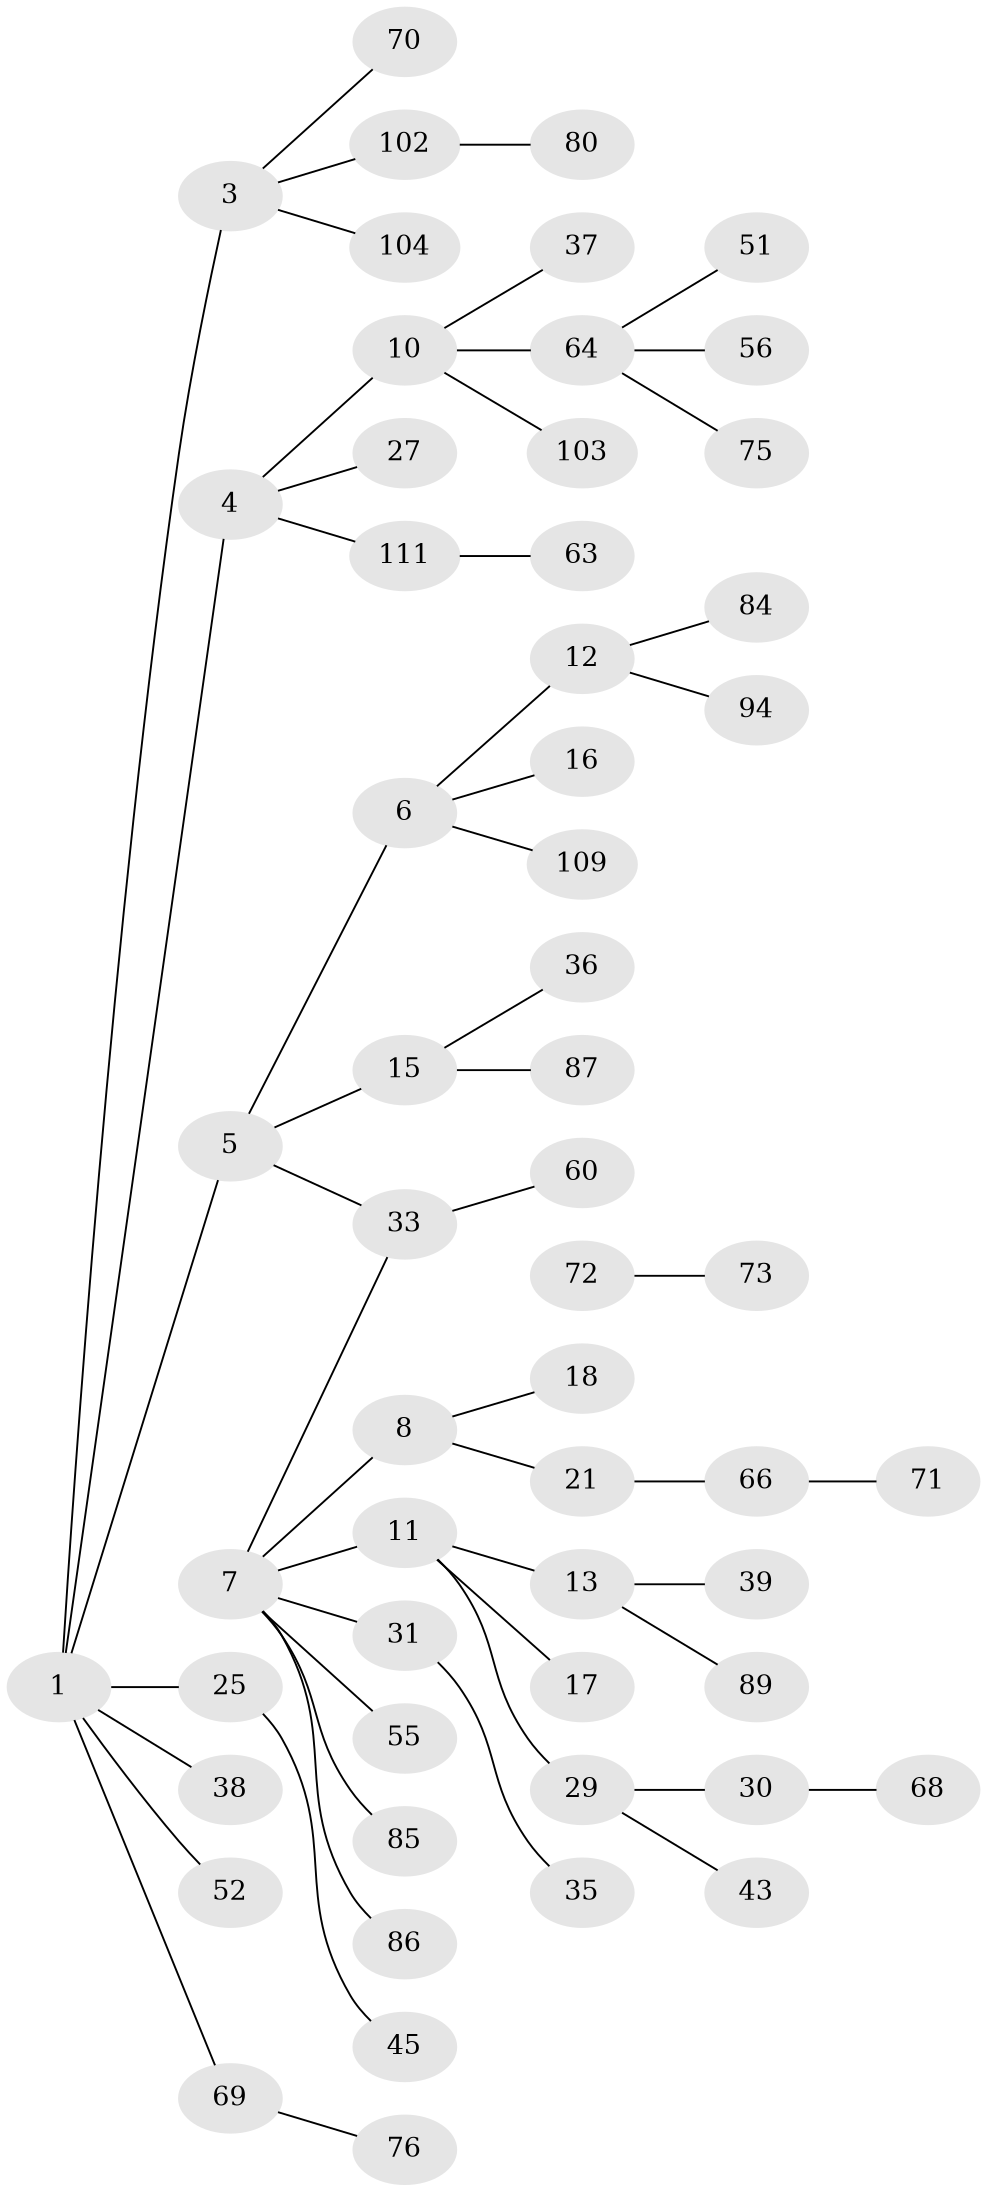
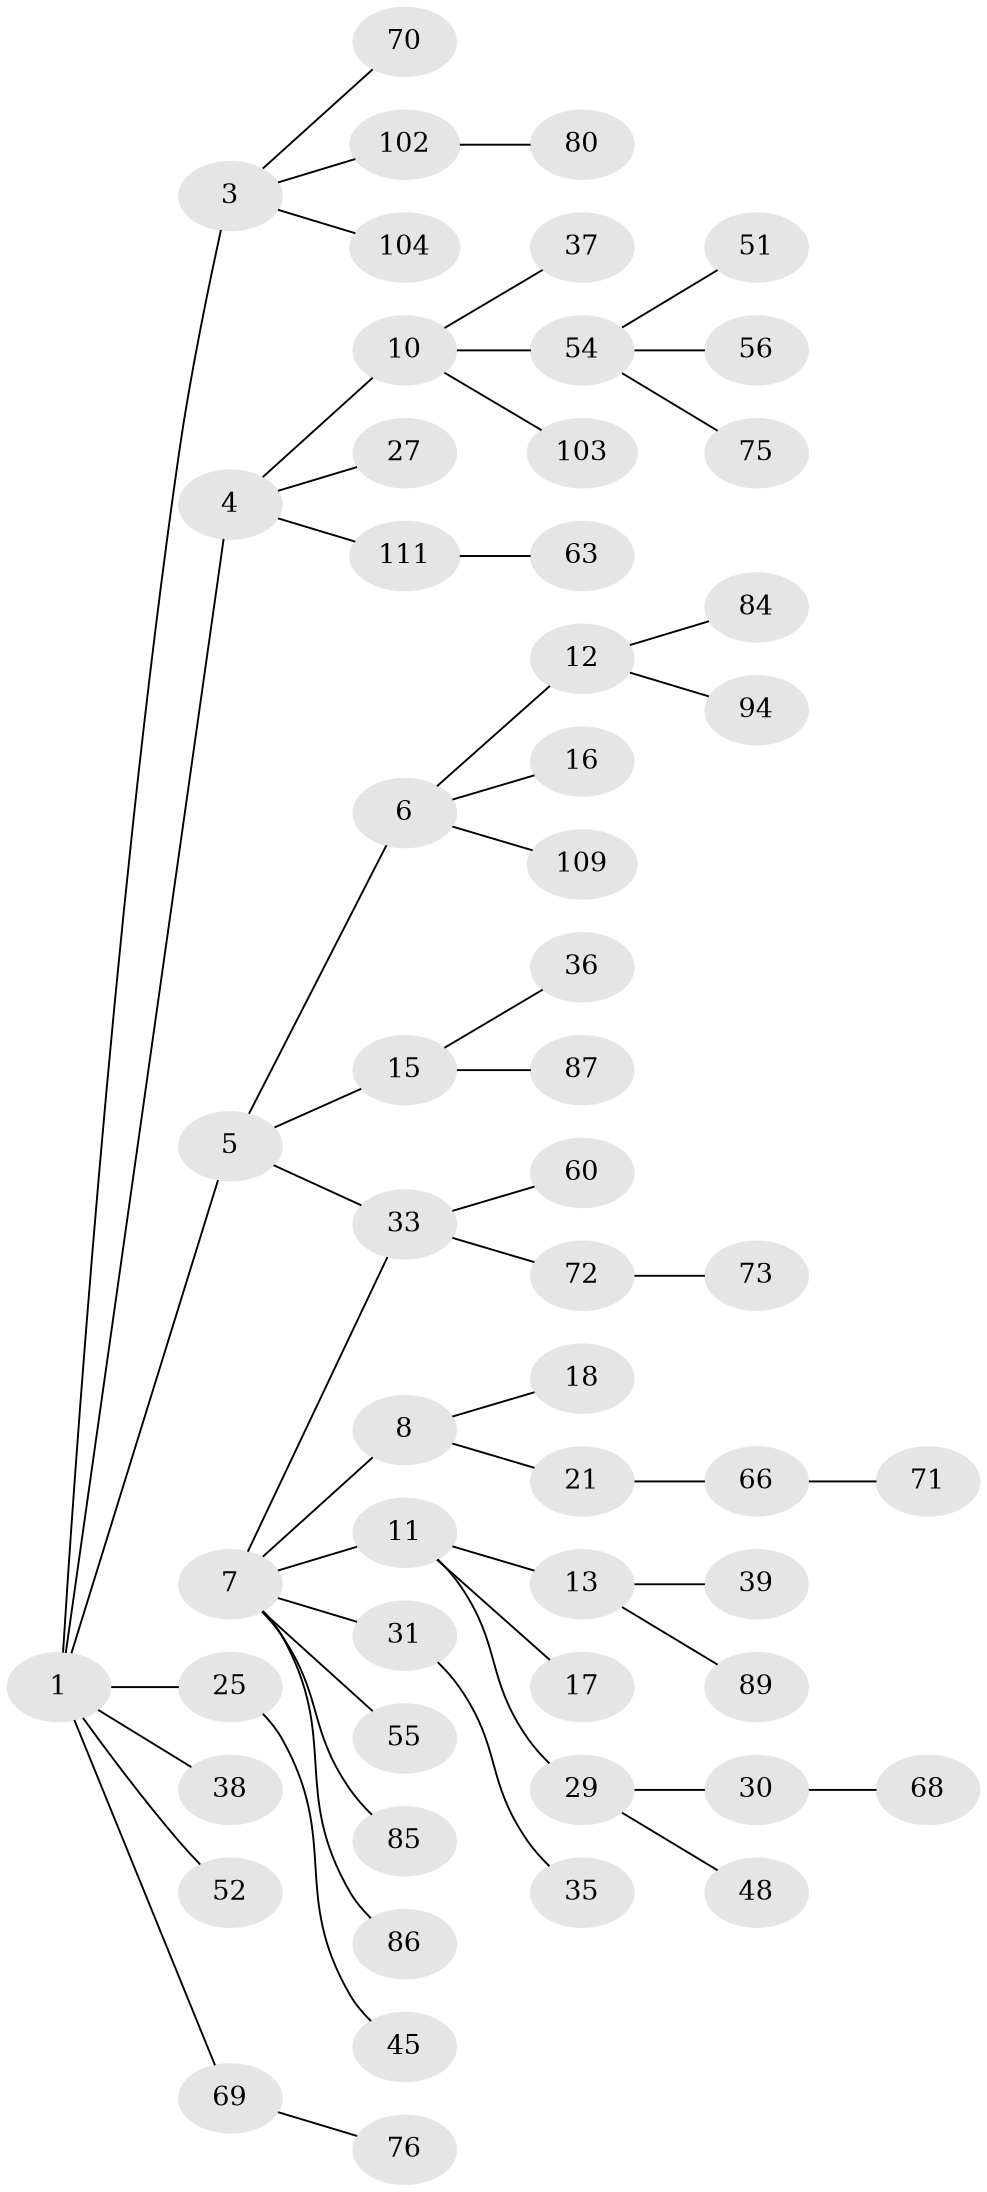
(582, 350) -> (582, 350)
none -> (493, 1250)
(757, 1893) -> (757, 1893)
